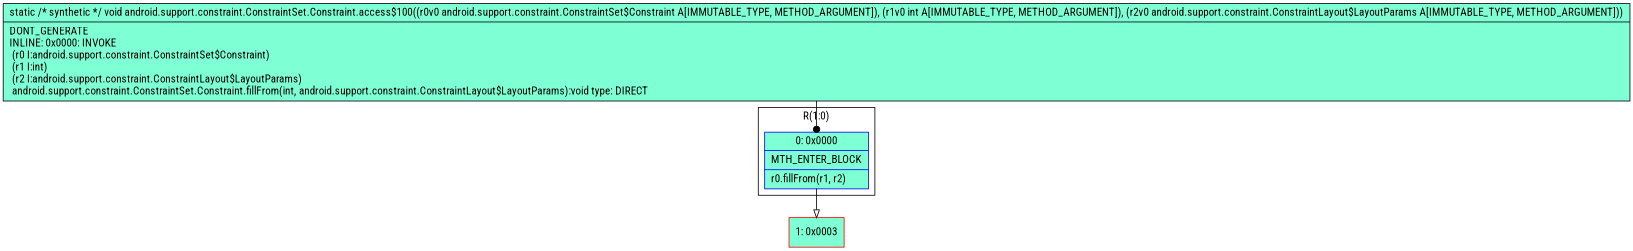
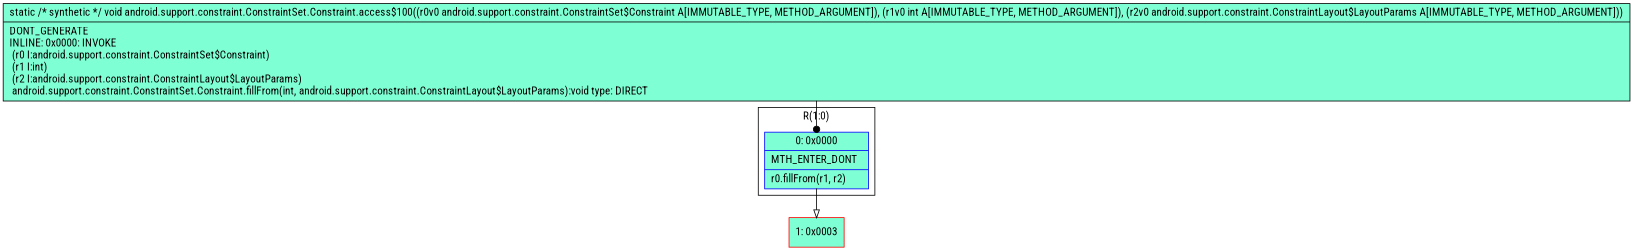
(817, 160) -> (815, 160)
